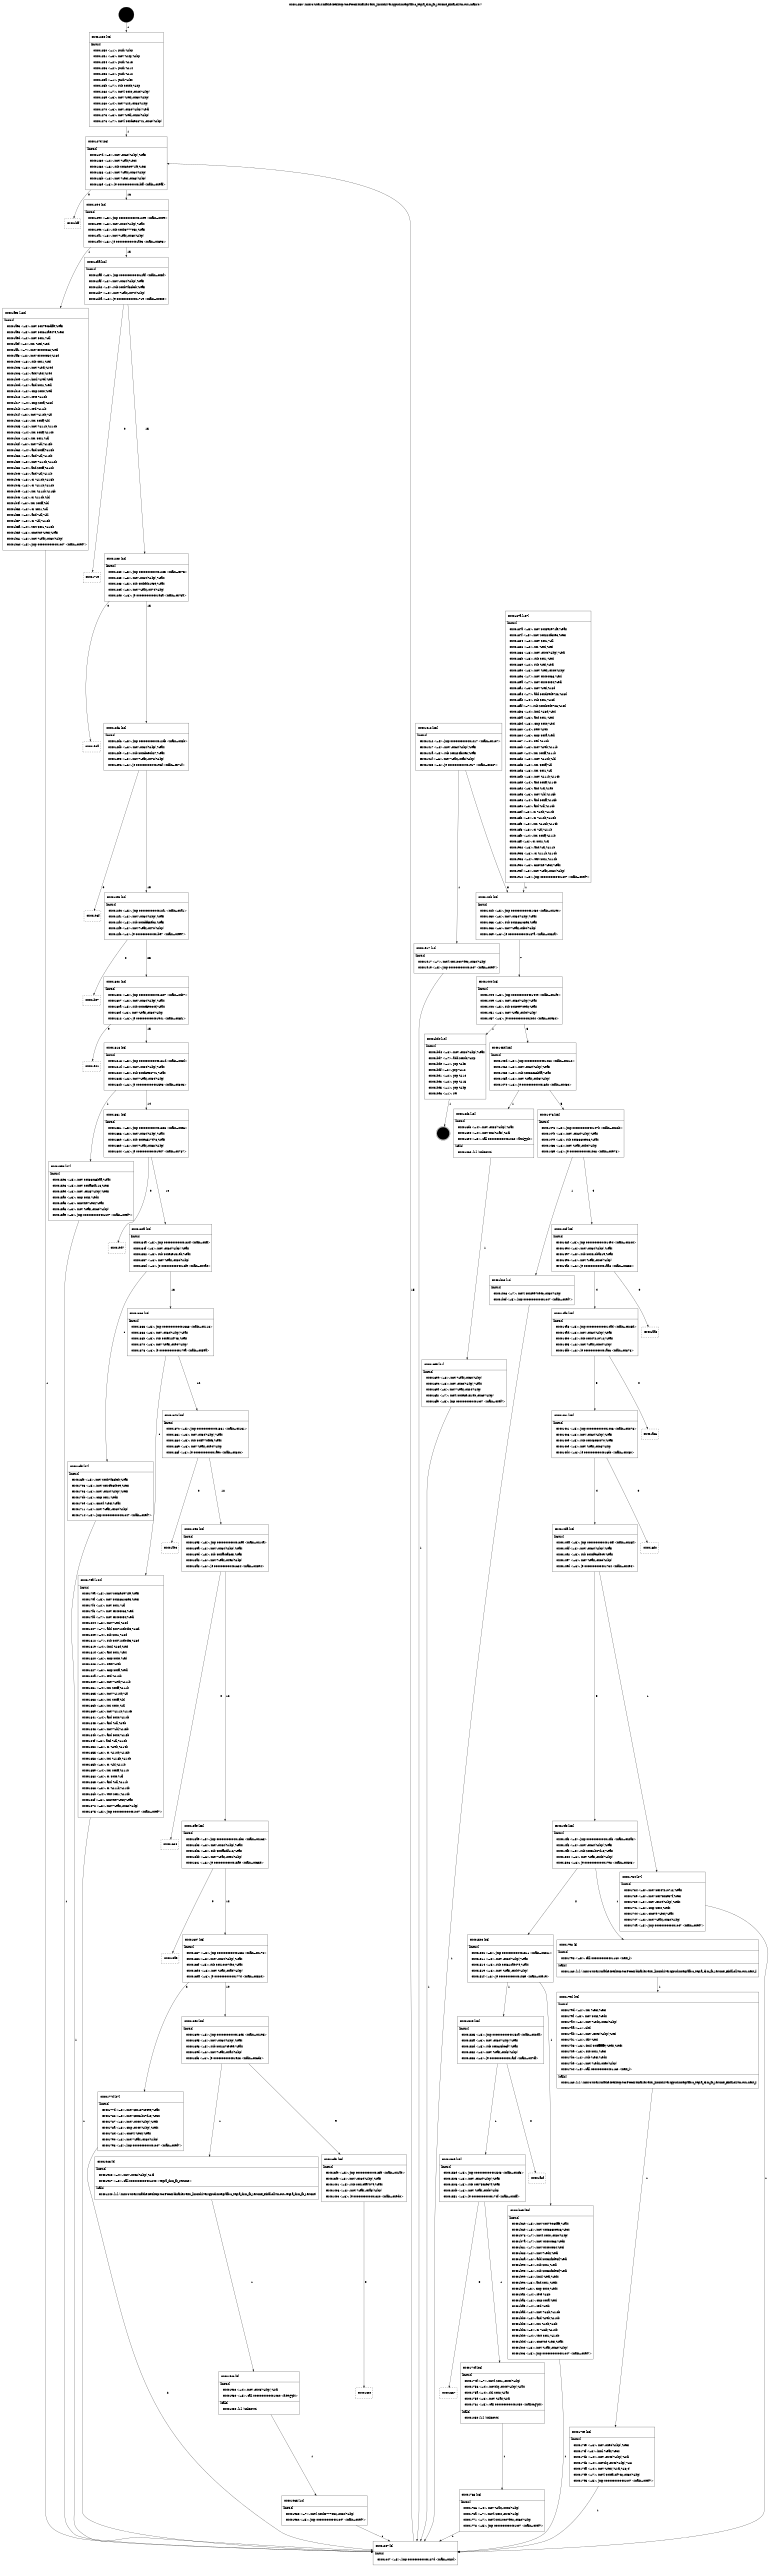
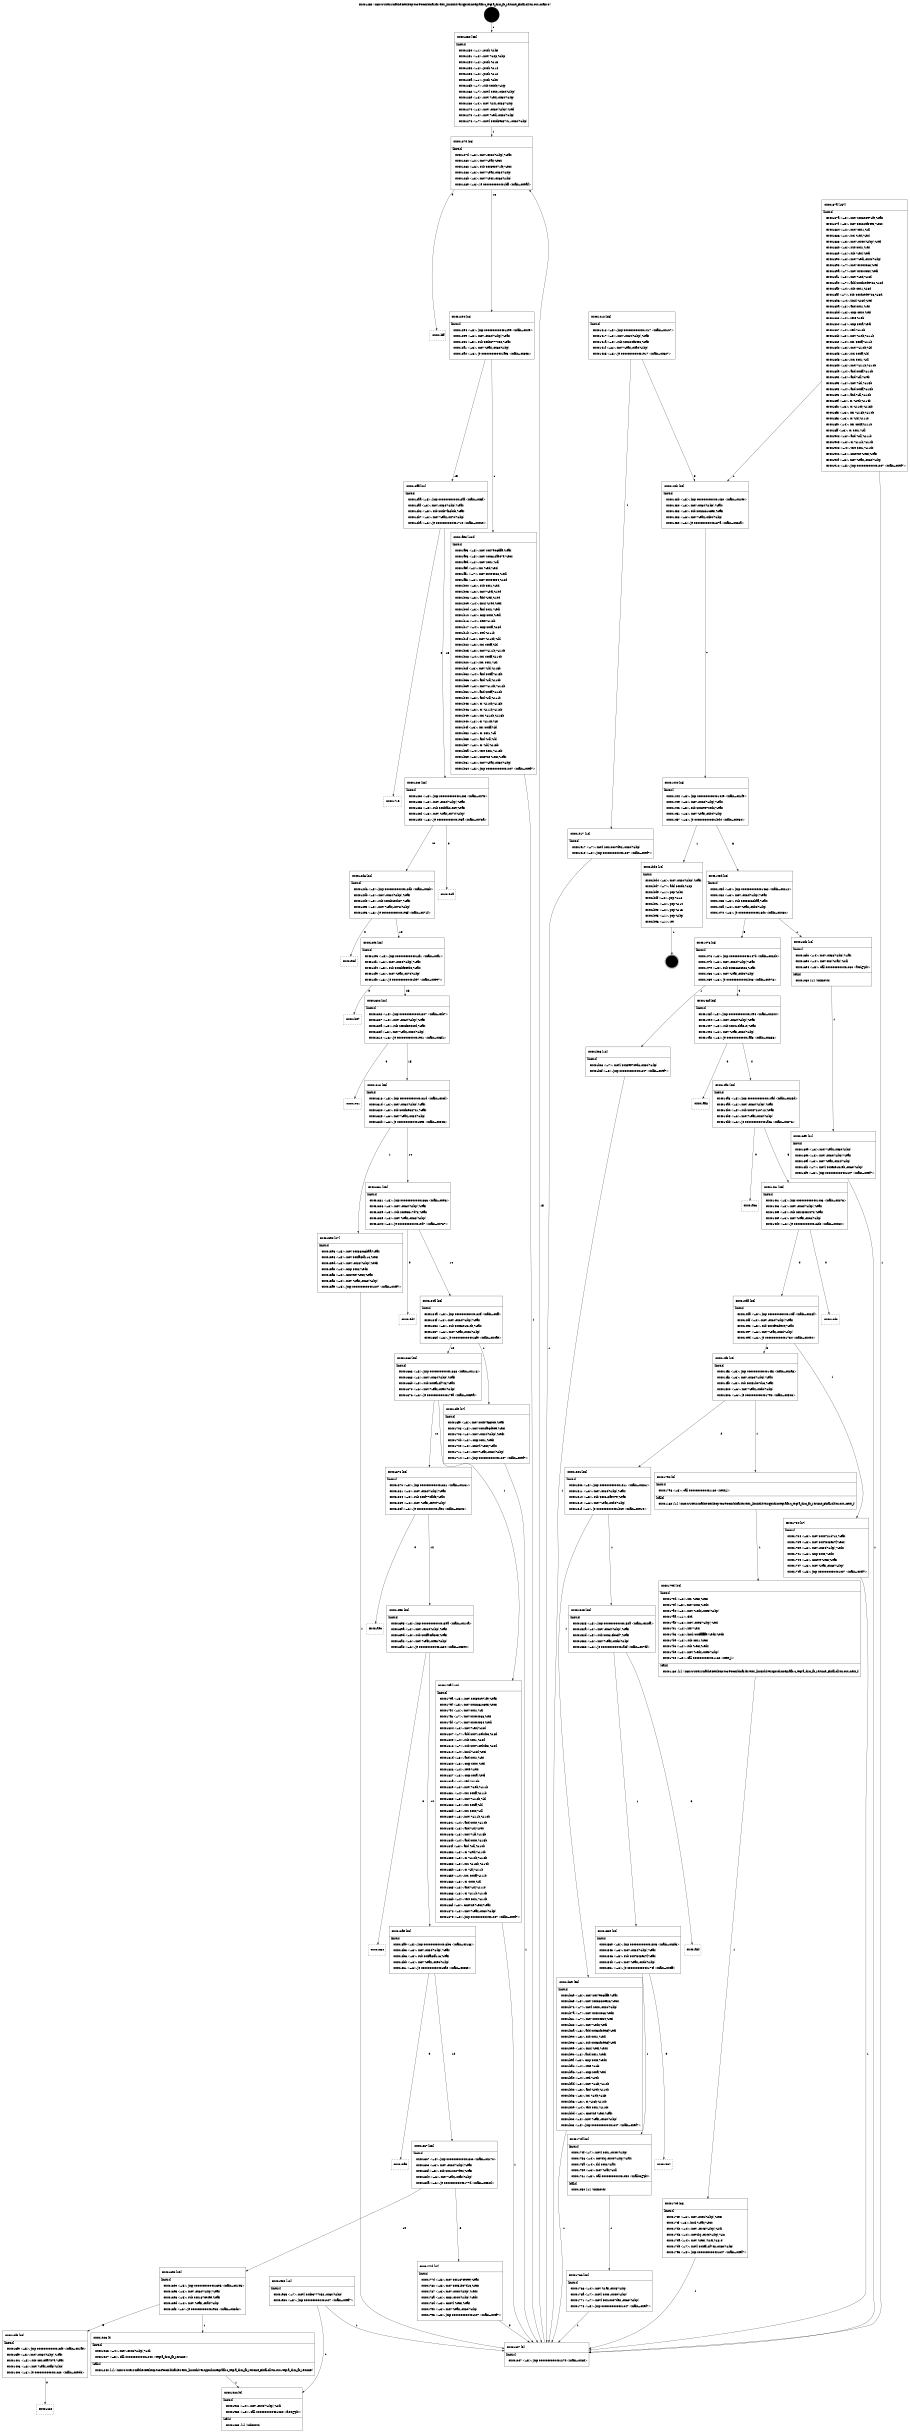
none -> (880, 1541)
(293, 2454) -> (323, 2351)
